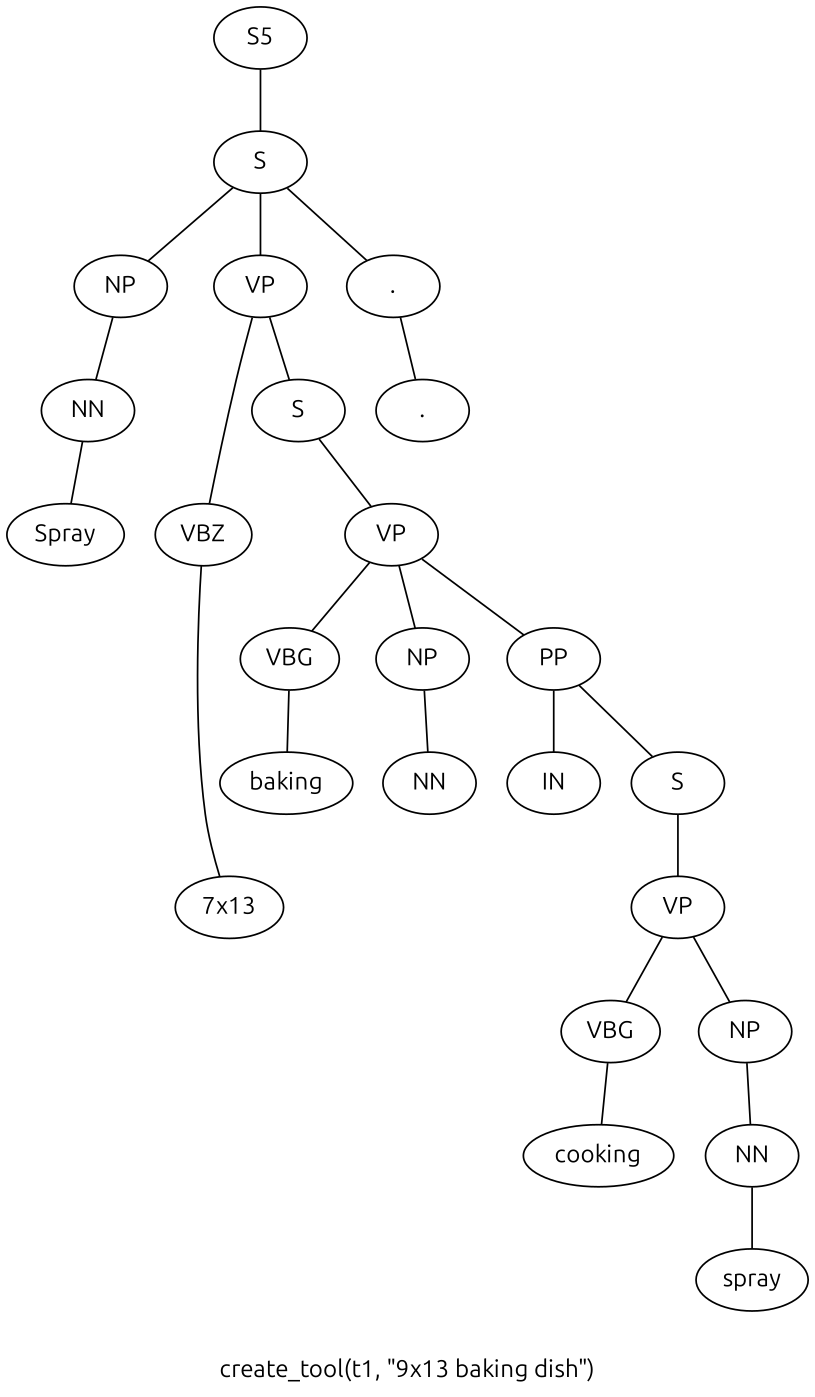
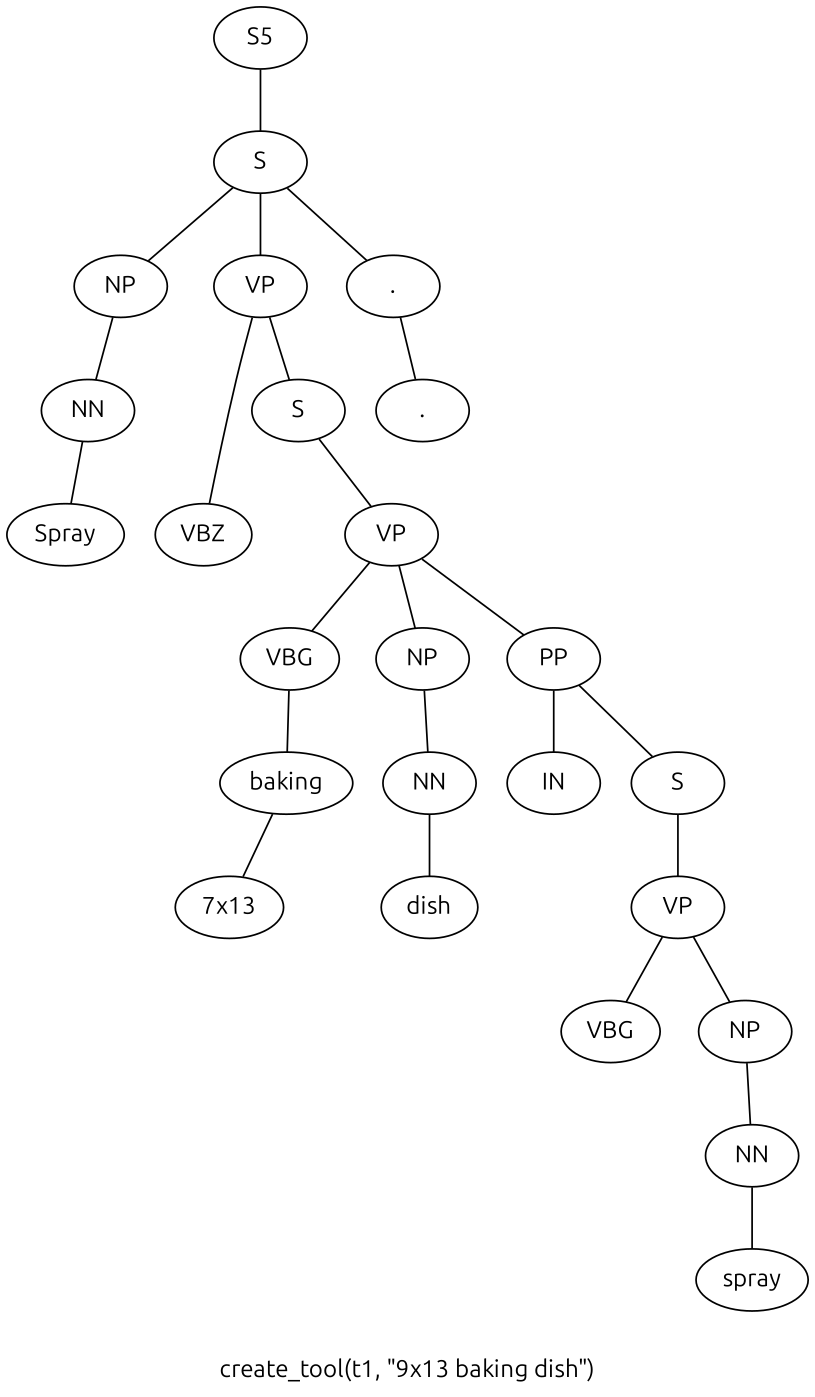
(198, 722) -> (258, 845)
none -> (430, 907)
(599, 1156) -> none
